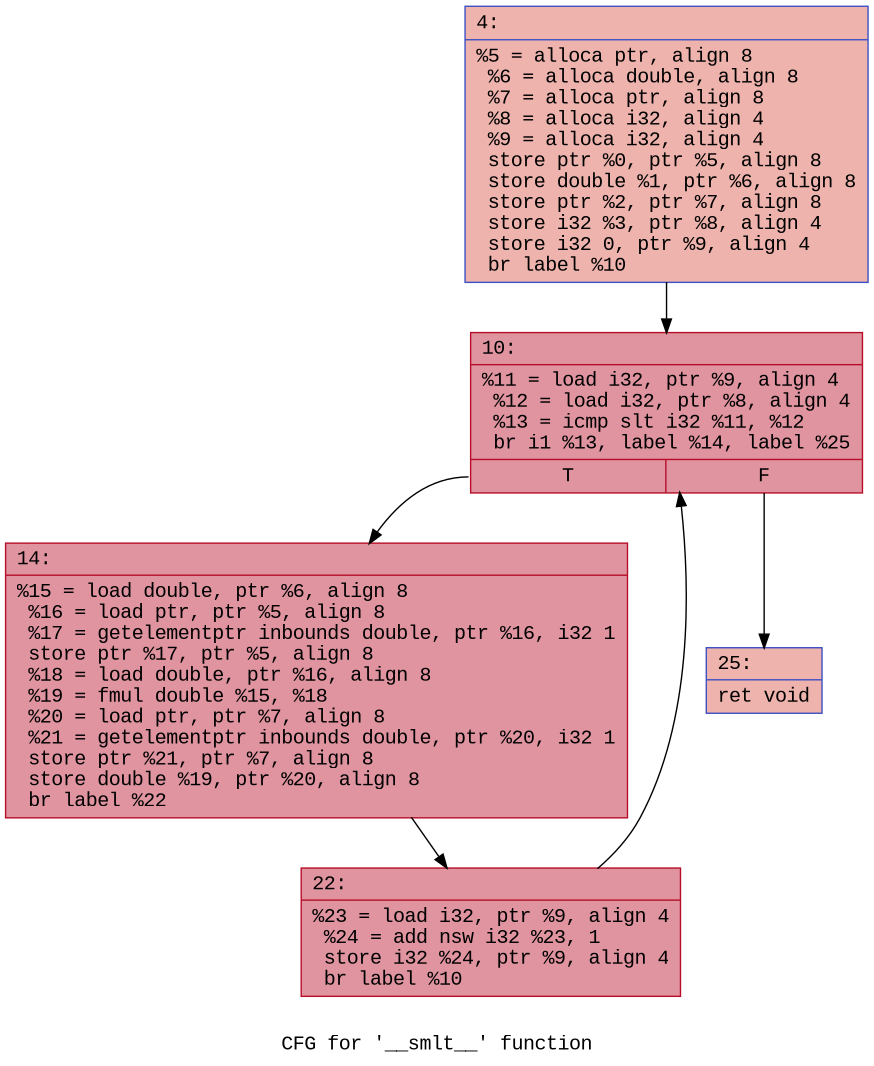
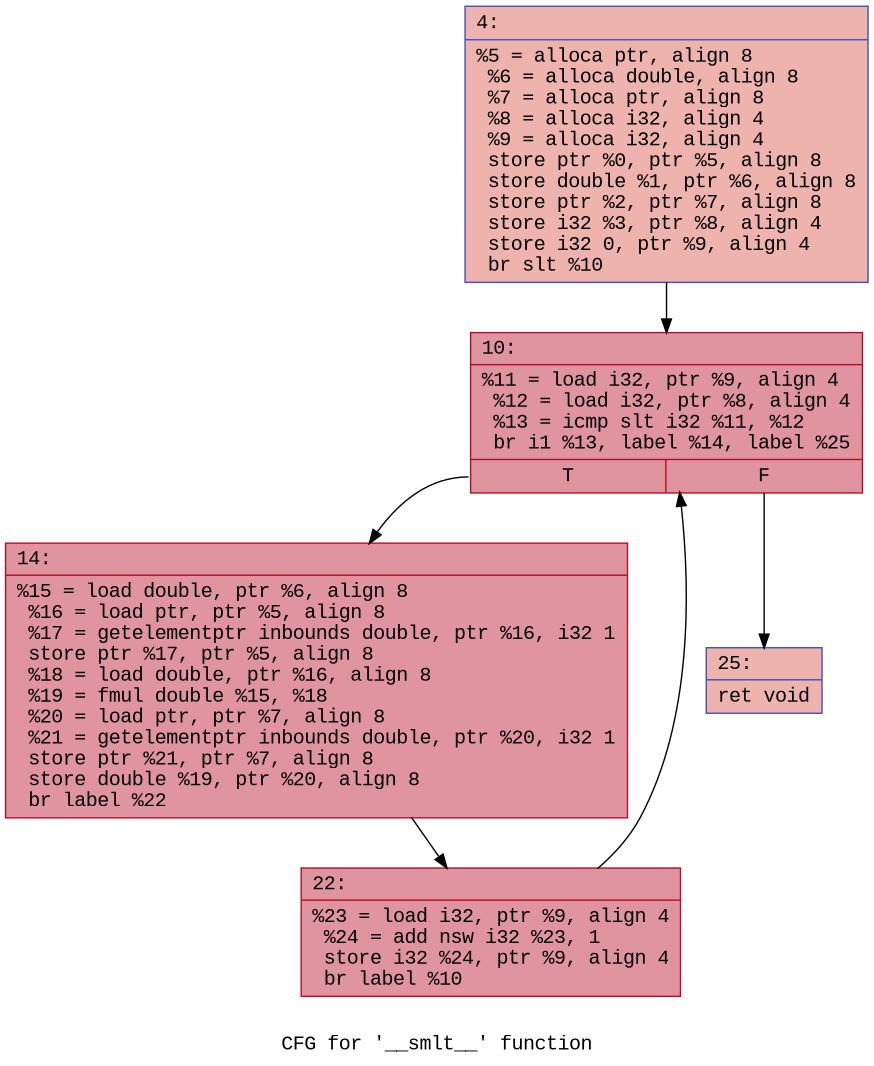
(552, 265) -> (540, 265)
